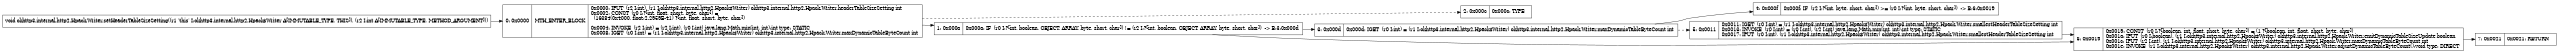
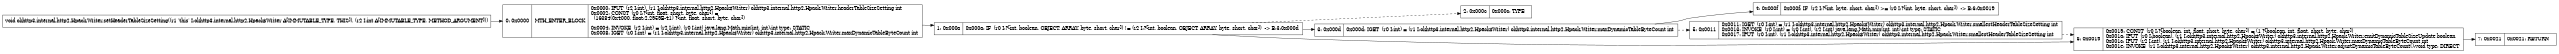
(1190, 16) -> (1355, 18)
(2066, 35) -> (2066, 35)
